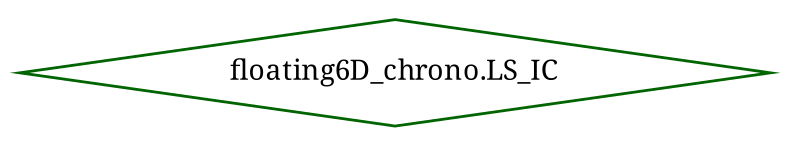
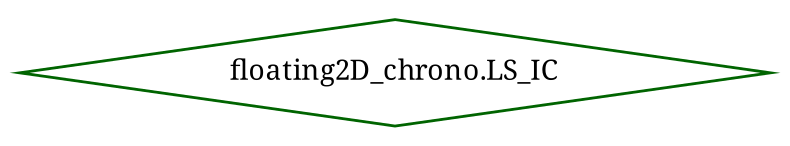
(395, 73) -> (395, 73)
